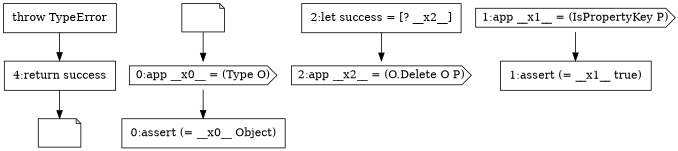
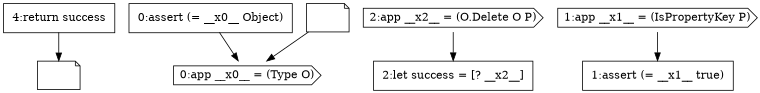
(60, 18) -> none
(381, 43) -> (453, 42)
(203, 100) -> (227, 43)
